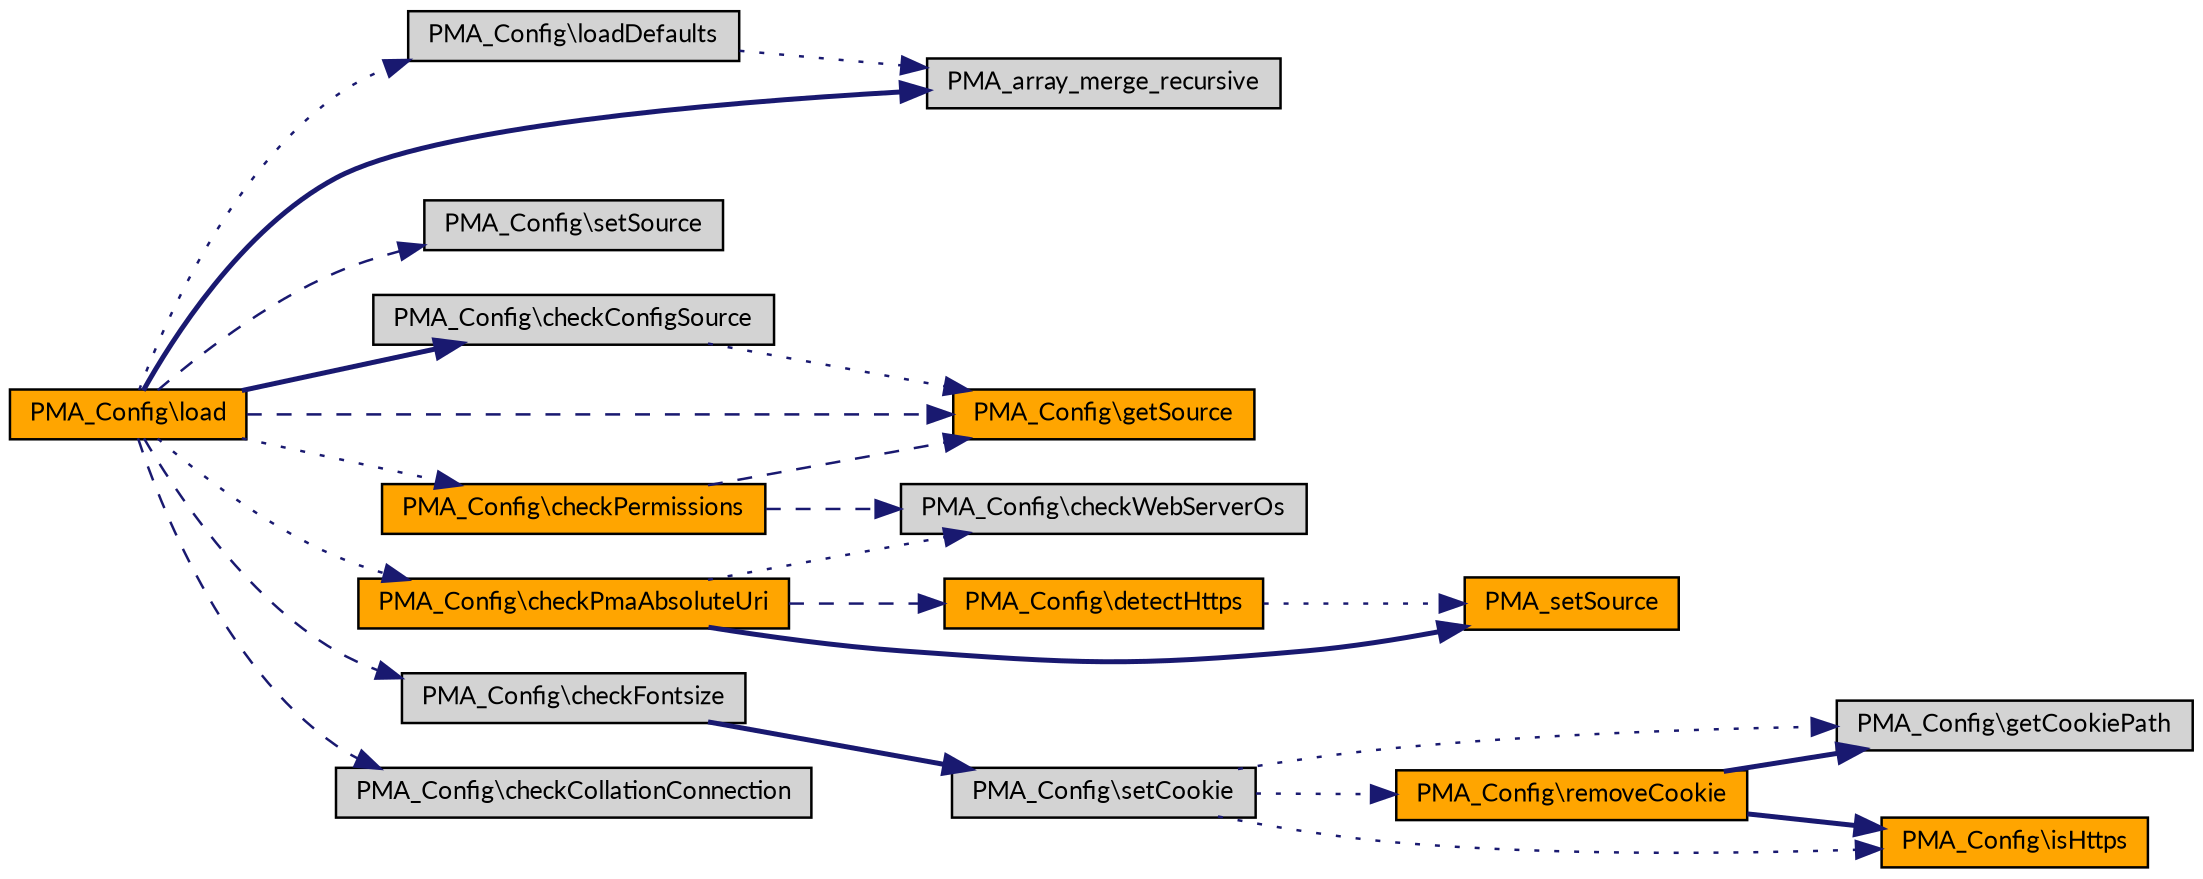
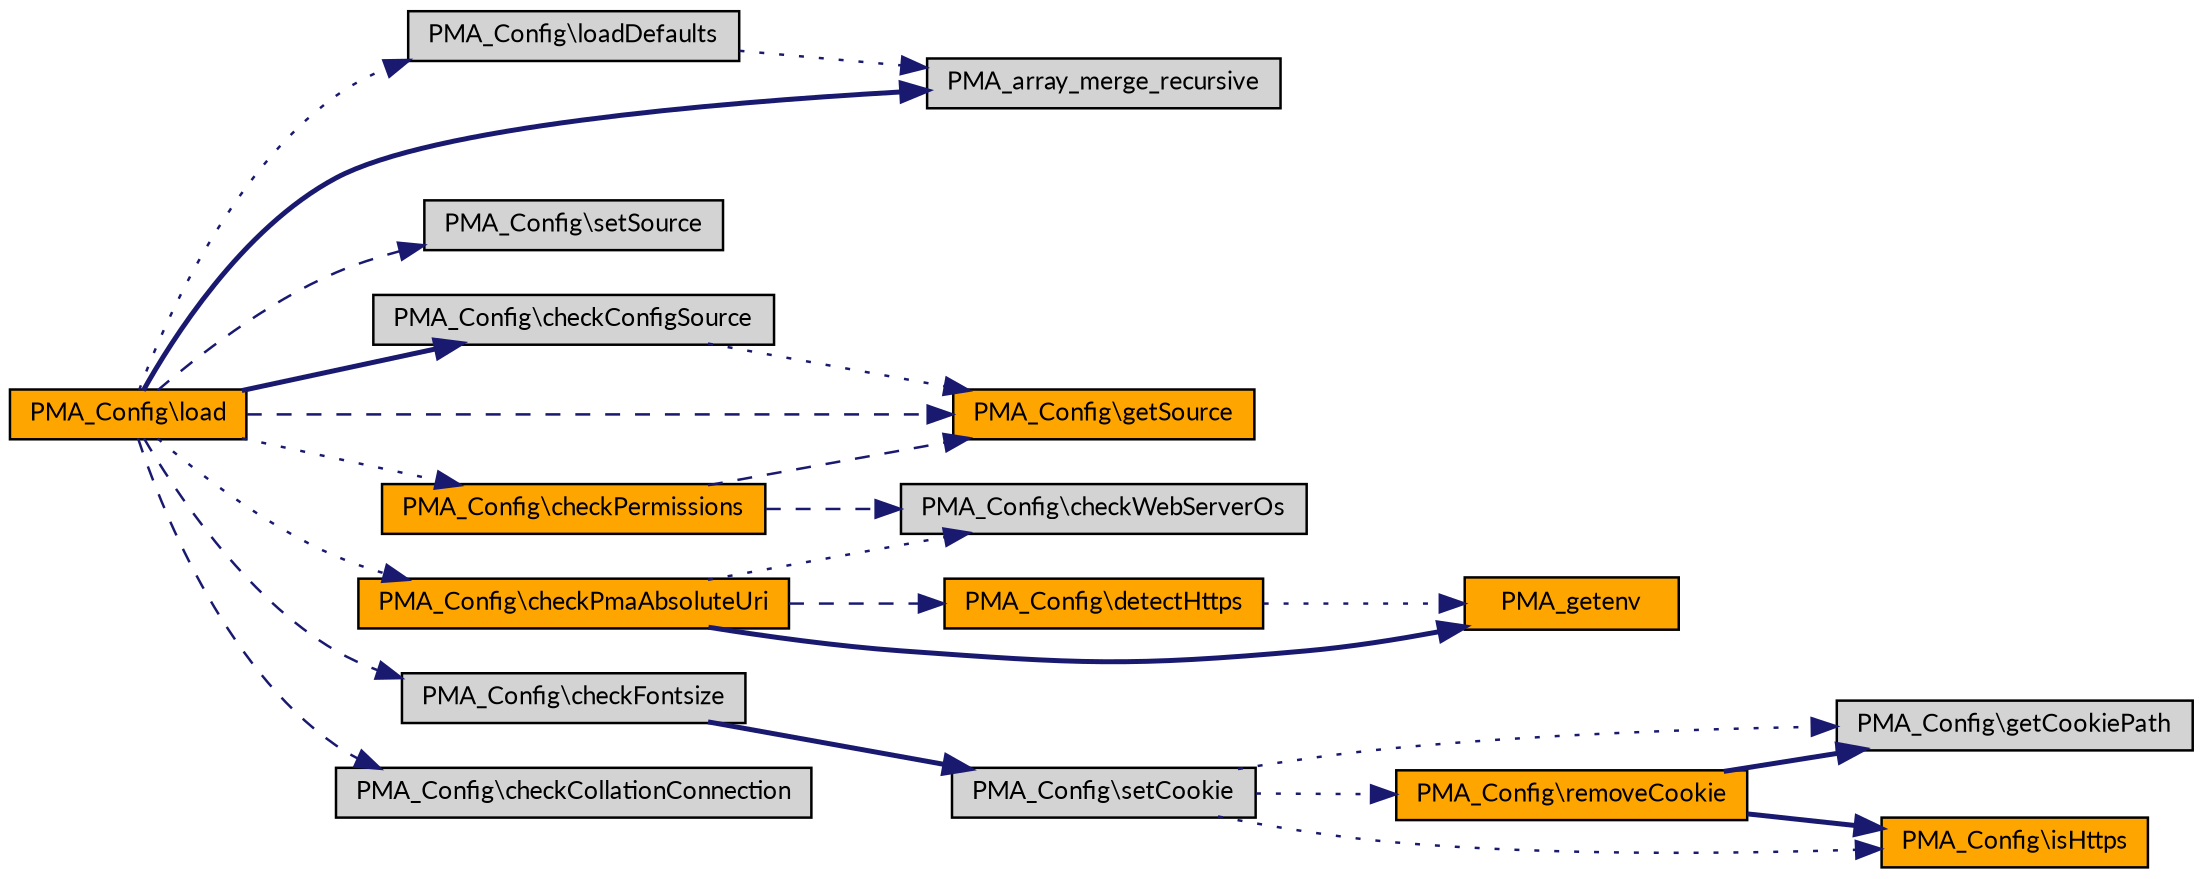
(1572, 604) -> (1572, 604)
